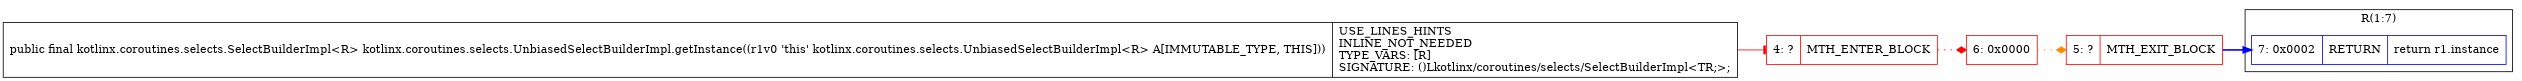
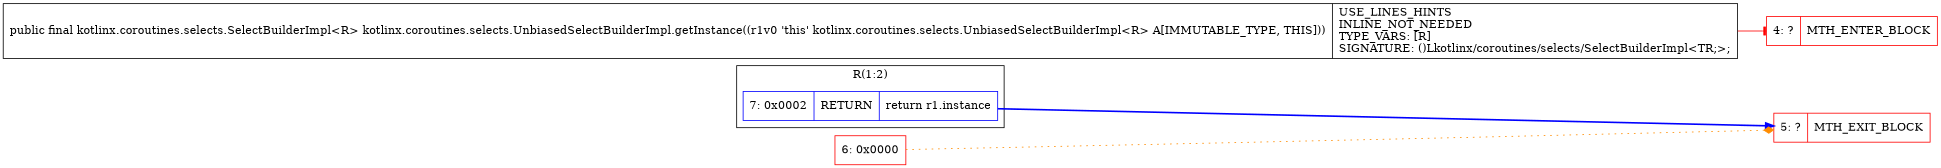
(2379, 19) -> (870, 75)
(1947, 50) -> none
(2233, 50) -> (1382, 117)
